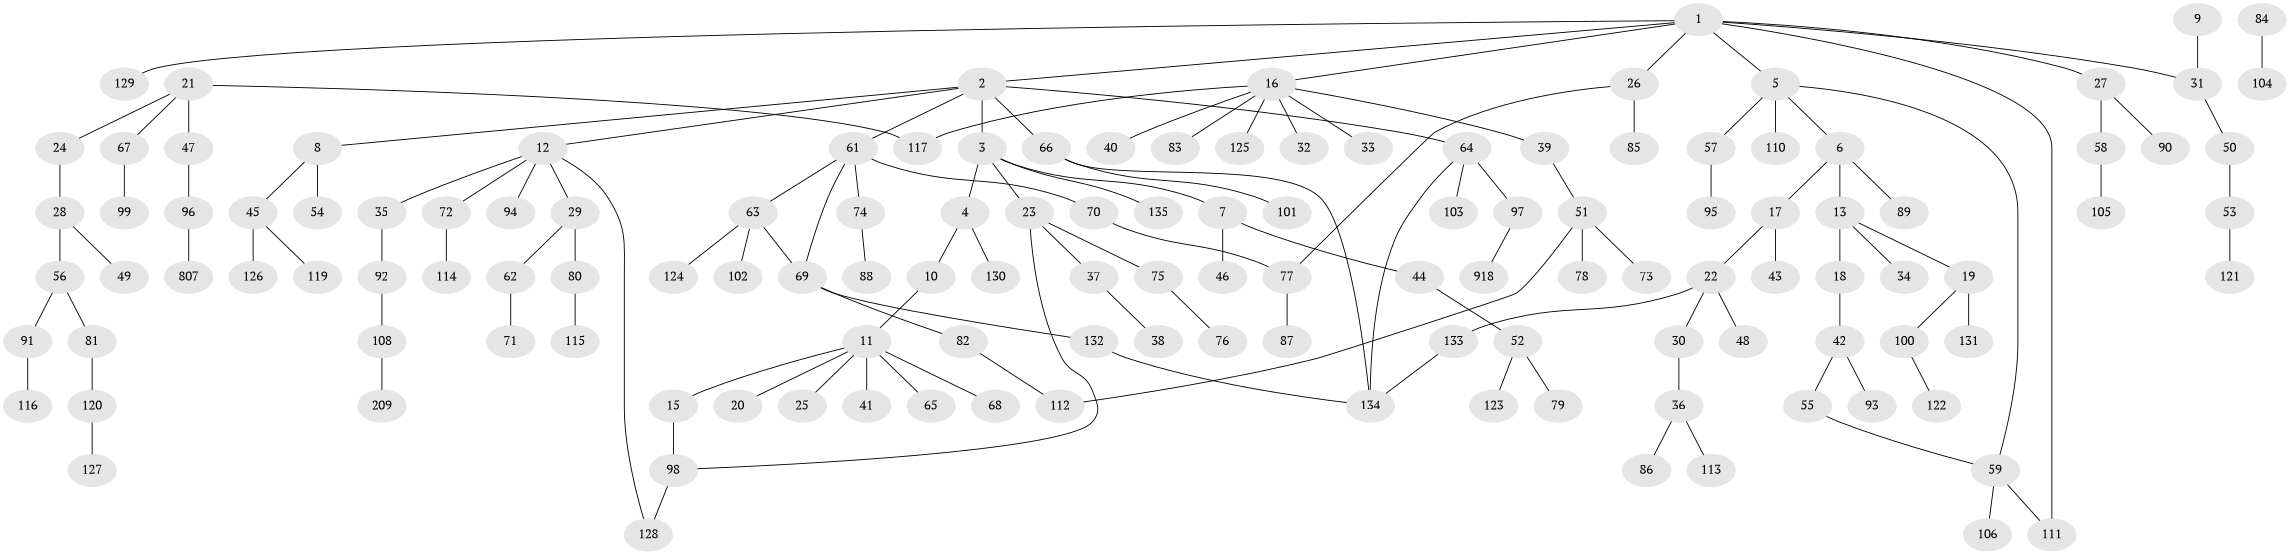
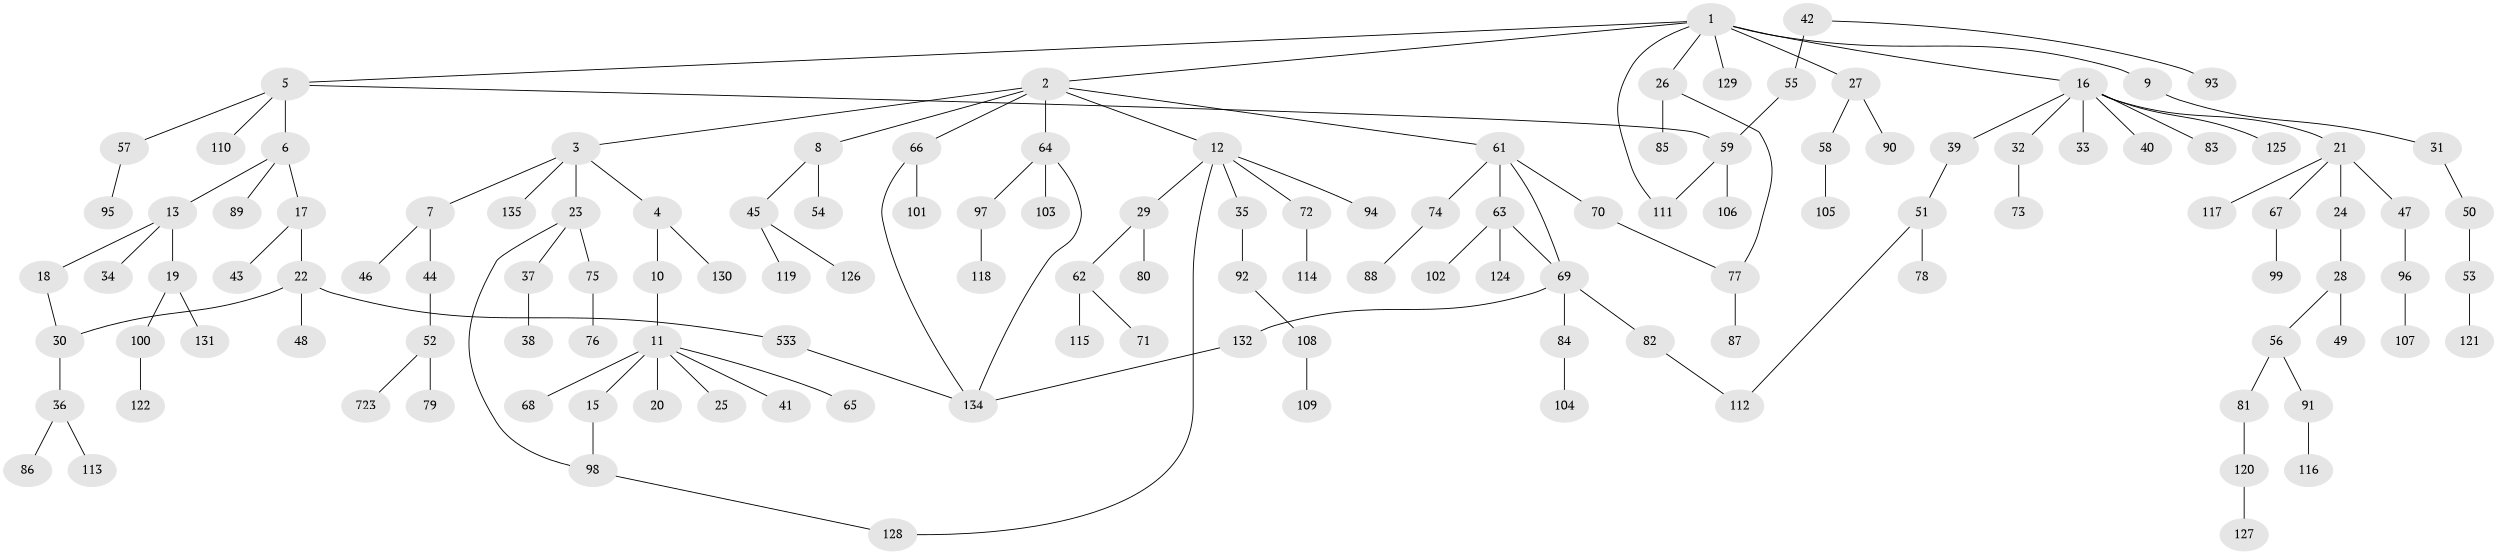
(2018, 51) -> (1932, 46)
(1090, 102) -> (2212, 116)
(1614, 245) -> (2019, 181)
(189, 277) -> (2405, 342)
(1484, 277) -> (981, 277)
(575, 310) -> (1080, 310)
none -> (1564, 310)
(1840, 310) -> (52, 310)
(1453, 342) -> (786, 342)
(382, 406) -> (1307, 406)
(1494, 406) -> (366, 406)
